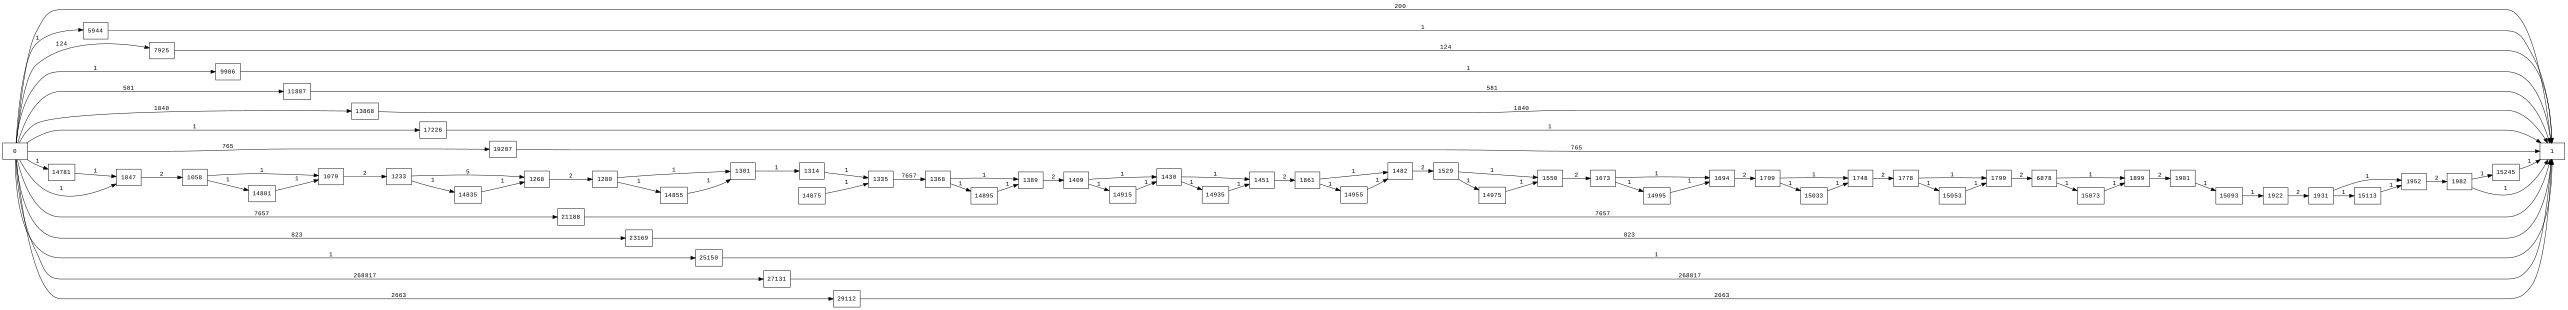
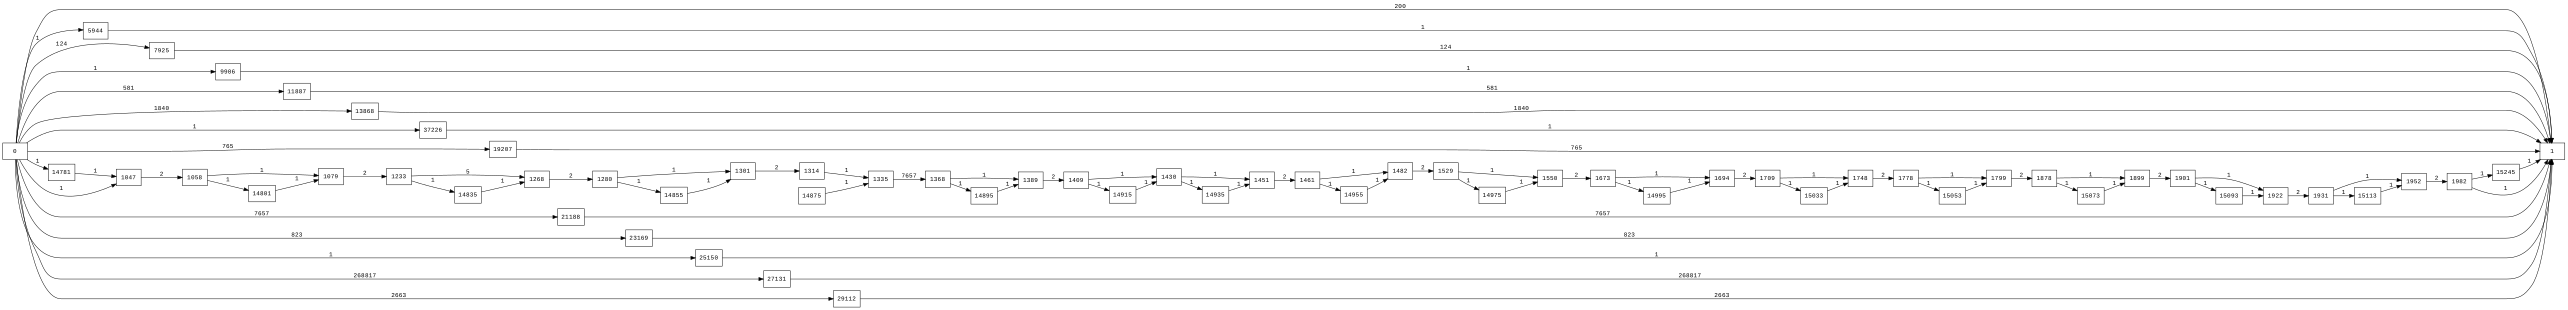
(433, 130) -> (433, 130)
(777, 168) -> (777, 168)
(2044, 178) -> (2044, 178)
none -> (2228, 179)
(1307, 180) -> (1307, 180)
